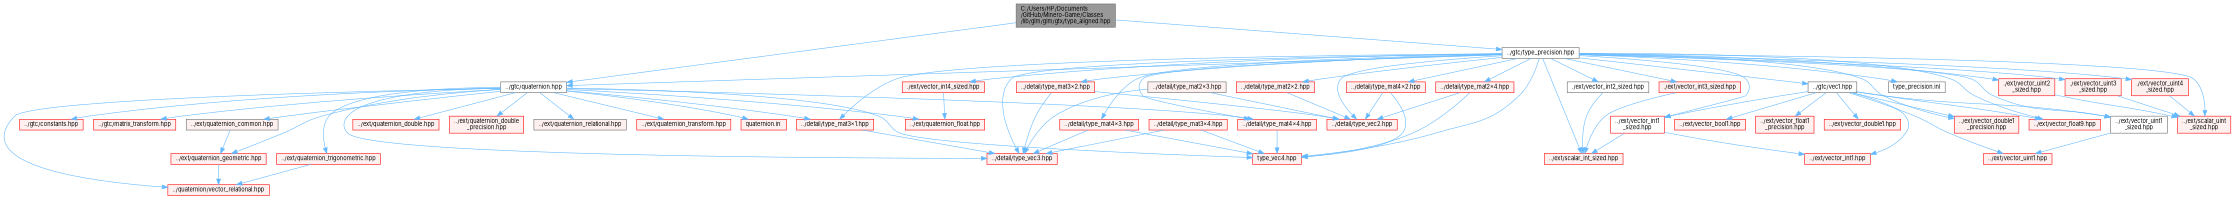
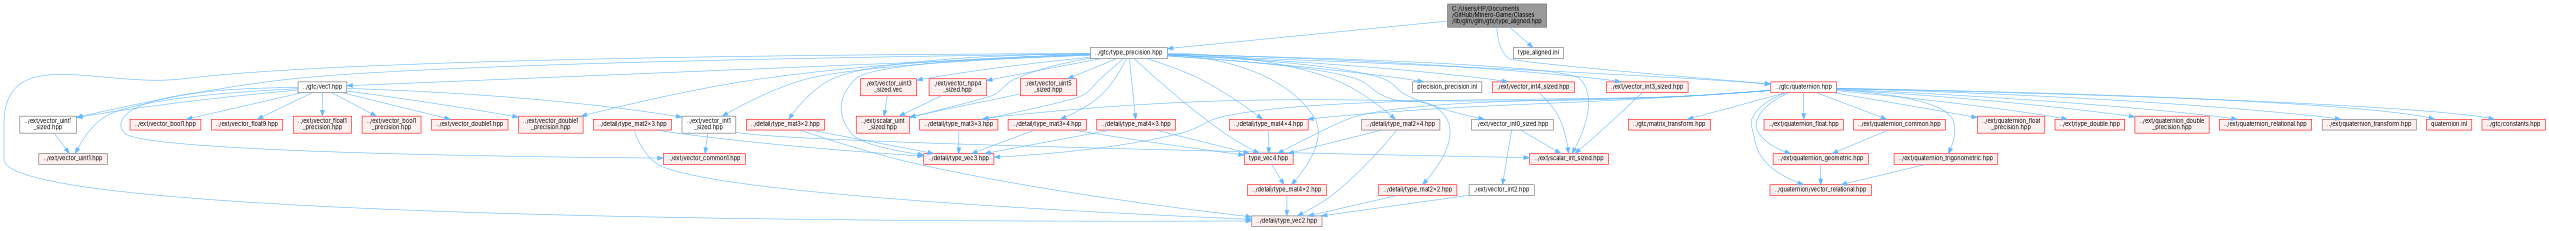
none -> (1538, 53)
(1814, 60) -> (1102, 94)
(534, 87) -> (1804, 87)
(1187, 87) -> (632, 125)
(1475, 87) -> (1401, 125)
(1608, 87) -> (1512, 125)
(1917, 87) -> (1447, 87)
(2027, 87) -> (1048, 87)
(2093, 87) -> (889, 87)
(2160, 87) -> (958, 87)
(944, 104) -> (1559, 117)
(232, 125) -> (1899, 125)
none -> (392, 125)
(396, 125) -> (2090, 125)
(580, 125) -> (2266, 125)
(684, 125) -> (2369, 125)
(835, 125) -> (959, 125)
(1362, 125) -> (1287, 221)
(1637, 125) -> (709, 125)
none -> (2011, 125)
(1403, 131) -> (1276, 172)
(1838, 159) -> (704, 159)
(2018, 159) -> (73, 159)
none -> (1502, 190)
